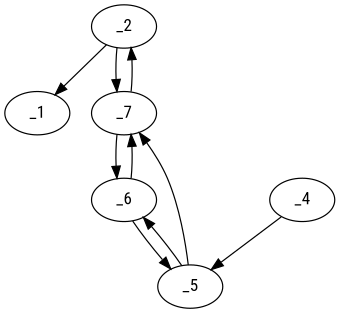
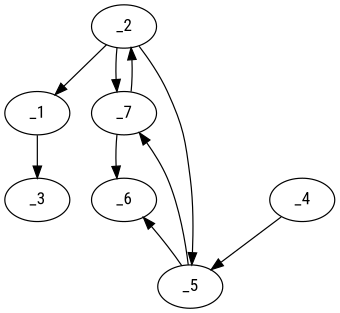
(132, 162) -> none
none -> (37, 200)
(147, 241) -> (185, 144)
